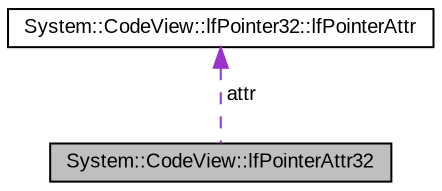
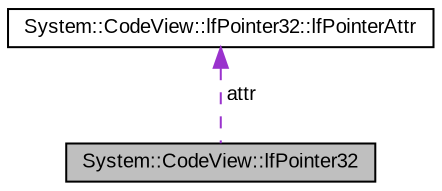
(221, 163) -> (221, 163)
